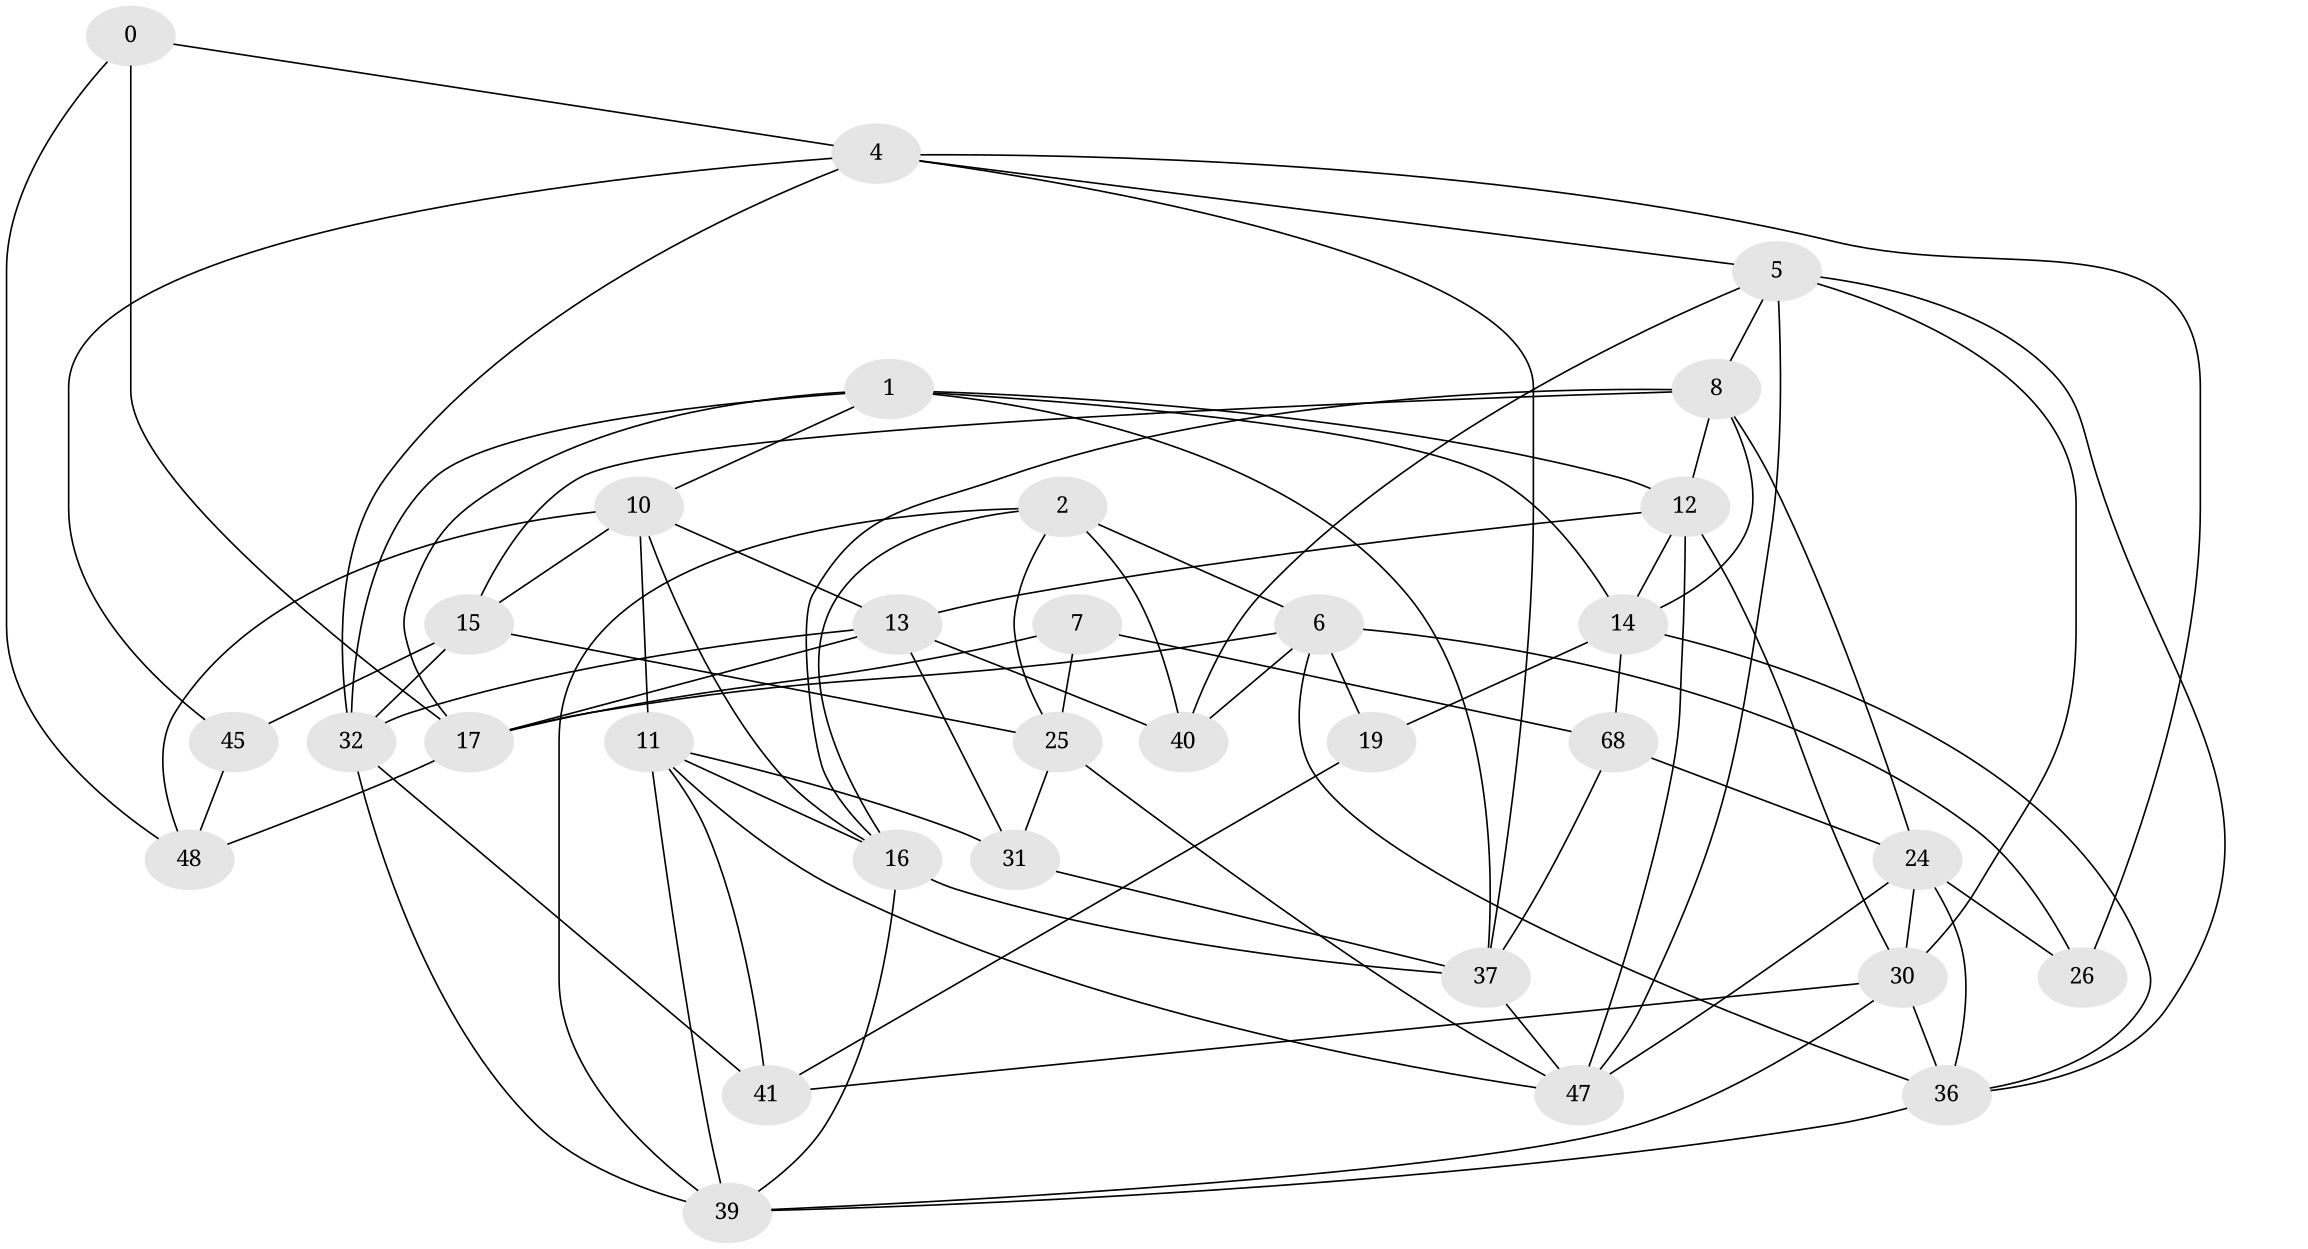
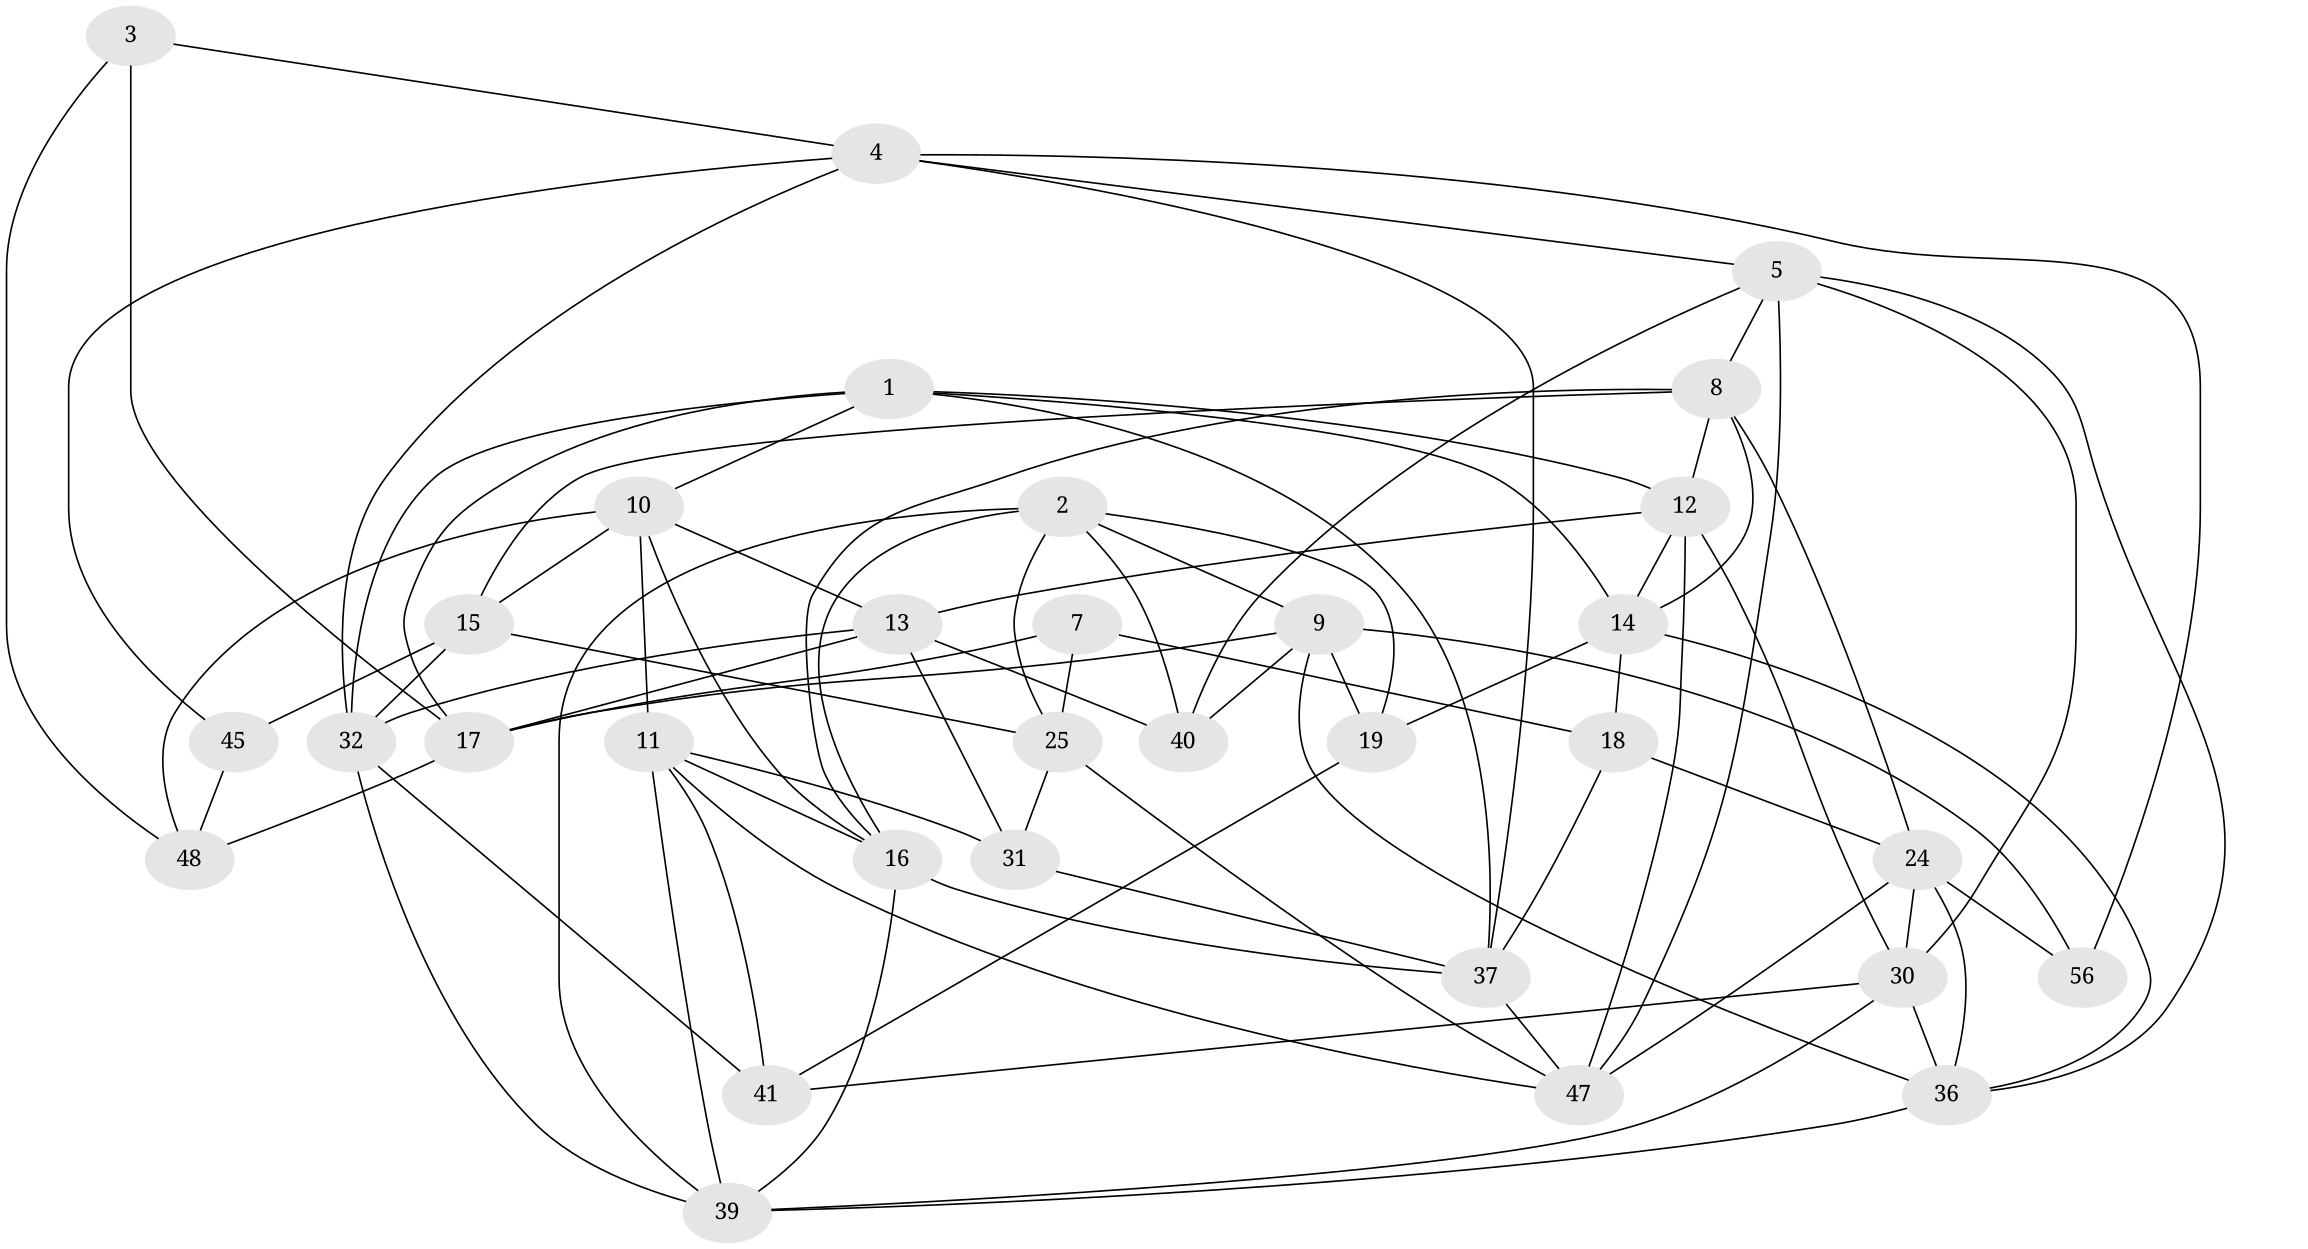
(131, 36) -> (131, 36)
none -> (1326, 563)
(1319, 624) -> (1319, 624)
(1613, 742) -> (1613, 742)
(2083, 978) -> (2083, 978)
